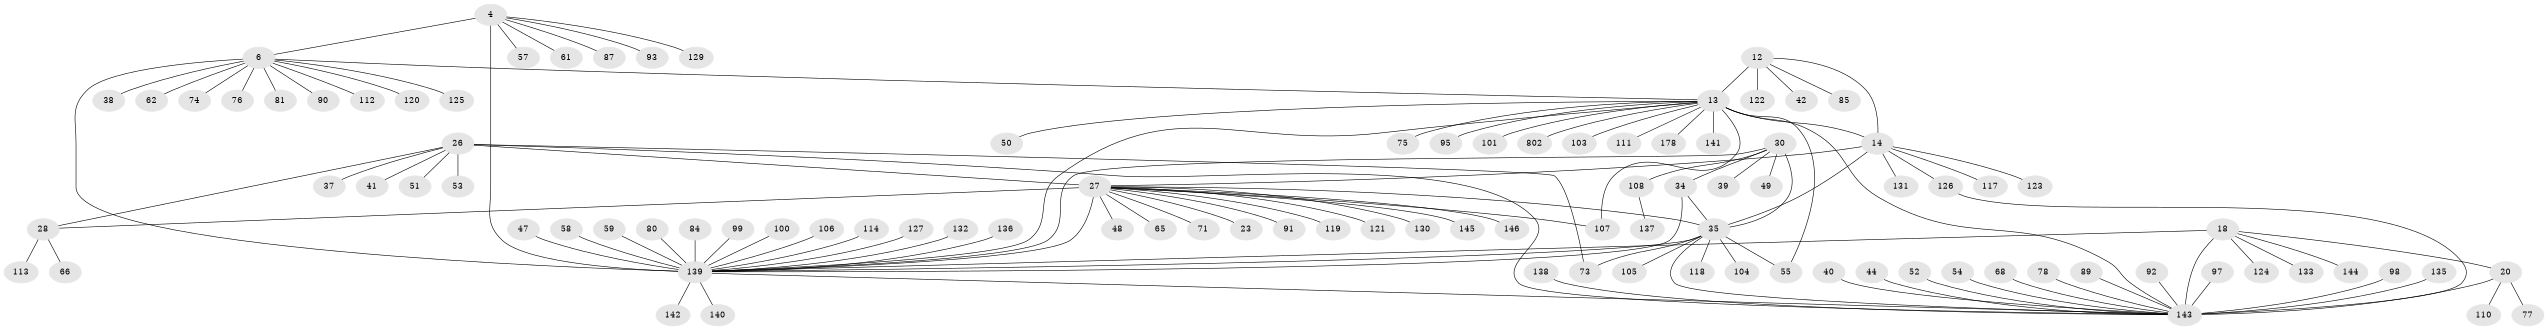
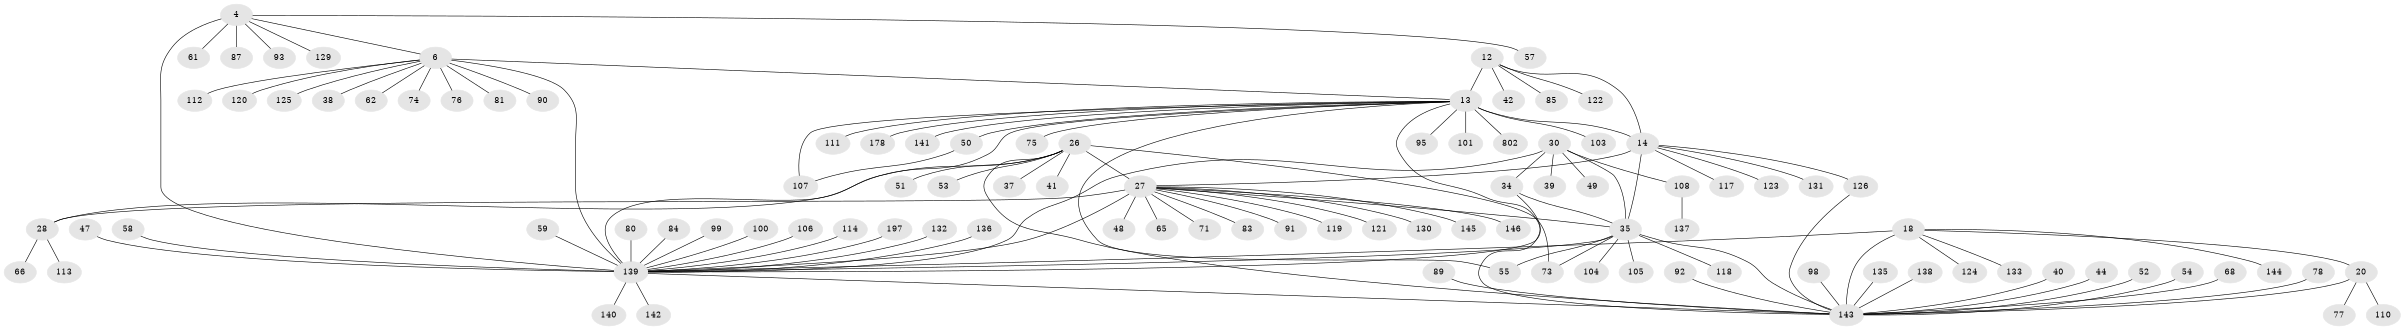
(1349, 202) -> (885, 167)
(916, 229) -> (895, 229)
(1246, 229) -> (1248, 229)
(2217, 272) -> none
